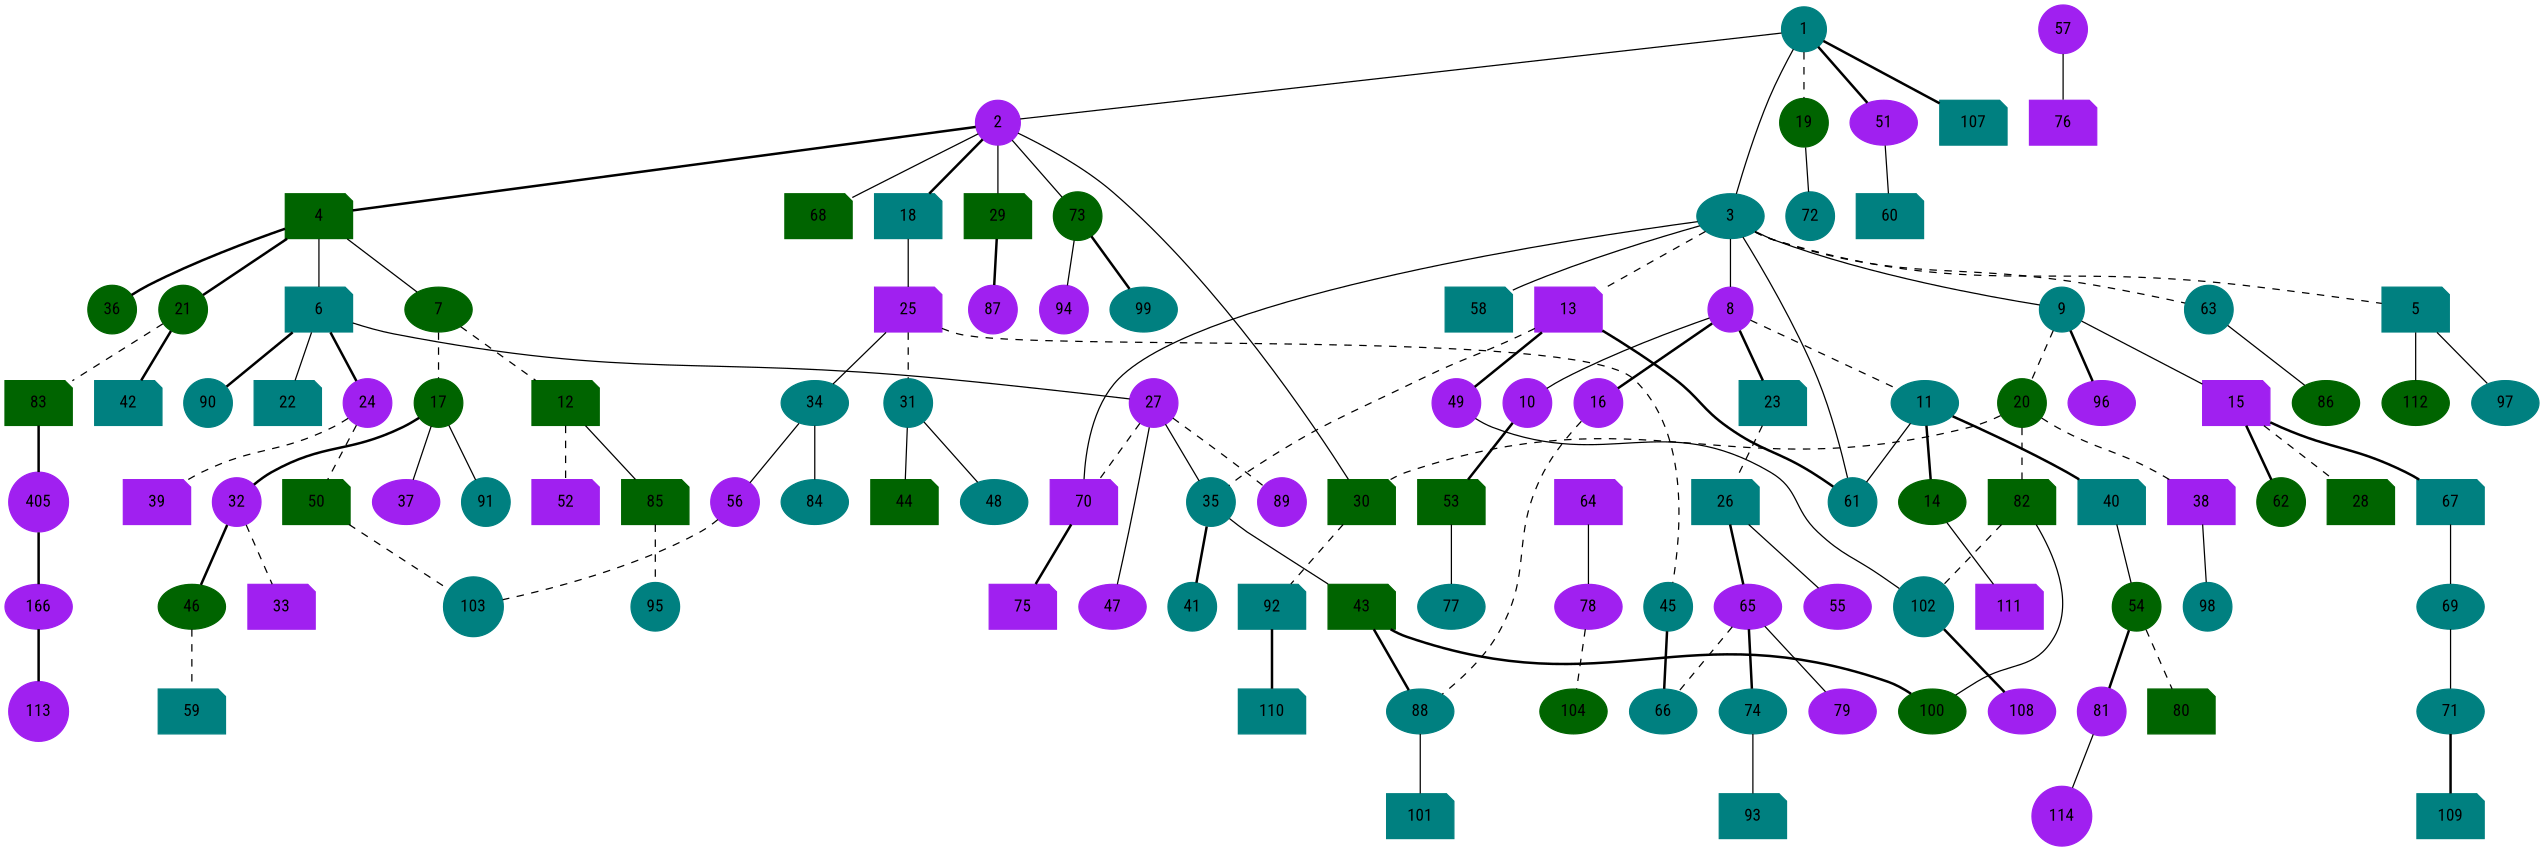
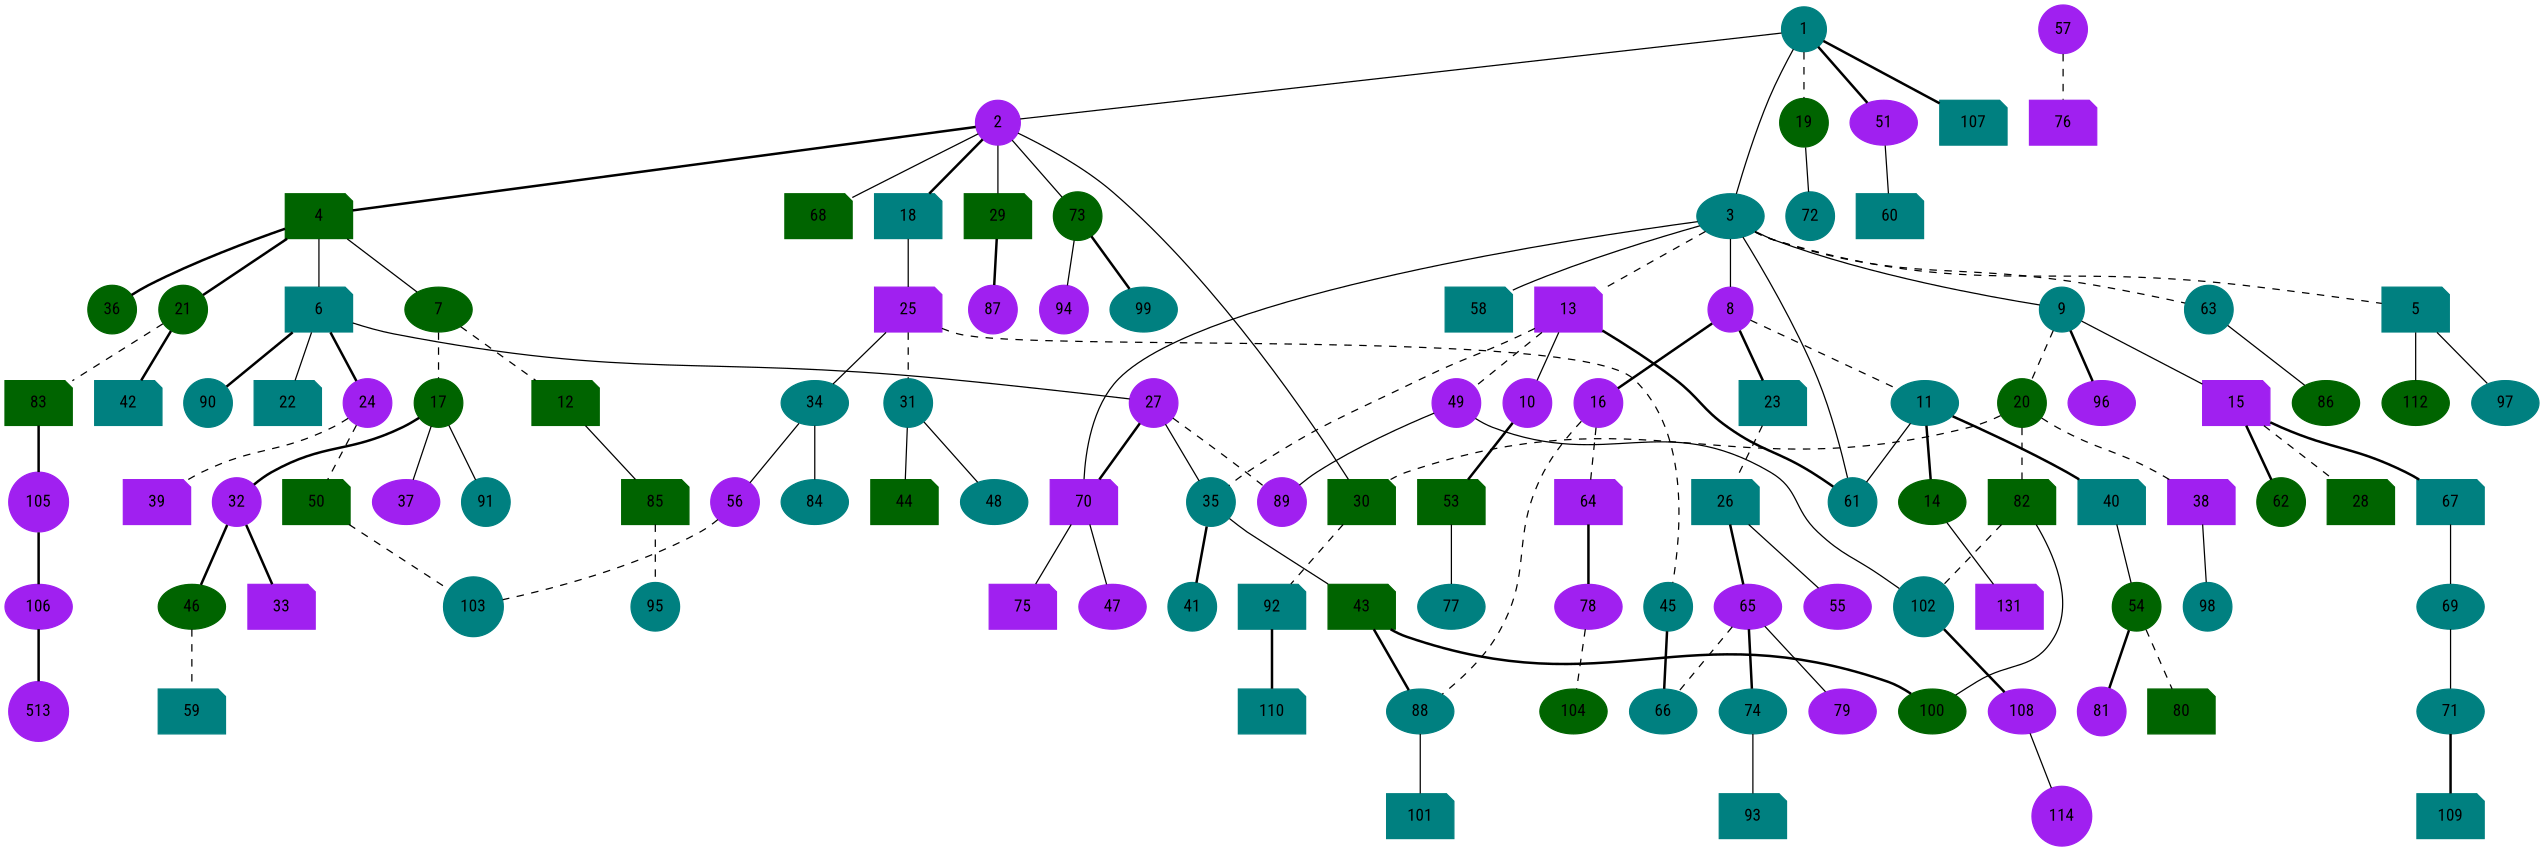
(2063, 77) -> (2063, 77)
(1618, 353) -> (1551, 349)
(1507, 361) -> (1507, 361)
none -> (1365, 445)
(1120, 451) -> (1120, 451)
none -> (1593, 454)
(39, 502) -> (39, 502)
(566, 502) -> none
(1134, 506) -> (1098, 554)
(1053, 554) -> (1053, 554)
(1588, 554) -> (1588, 554)
(259, 555) -> (259, 555)
(39, 607) -> (39, 607)
(2010, 607) -> (2010, 607)
(39, 711) -> (39, 711)
(2083, 761) -> (2041, 761)
